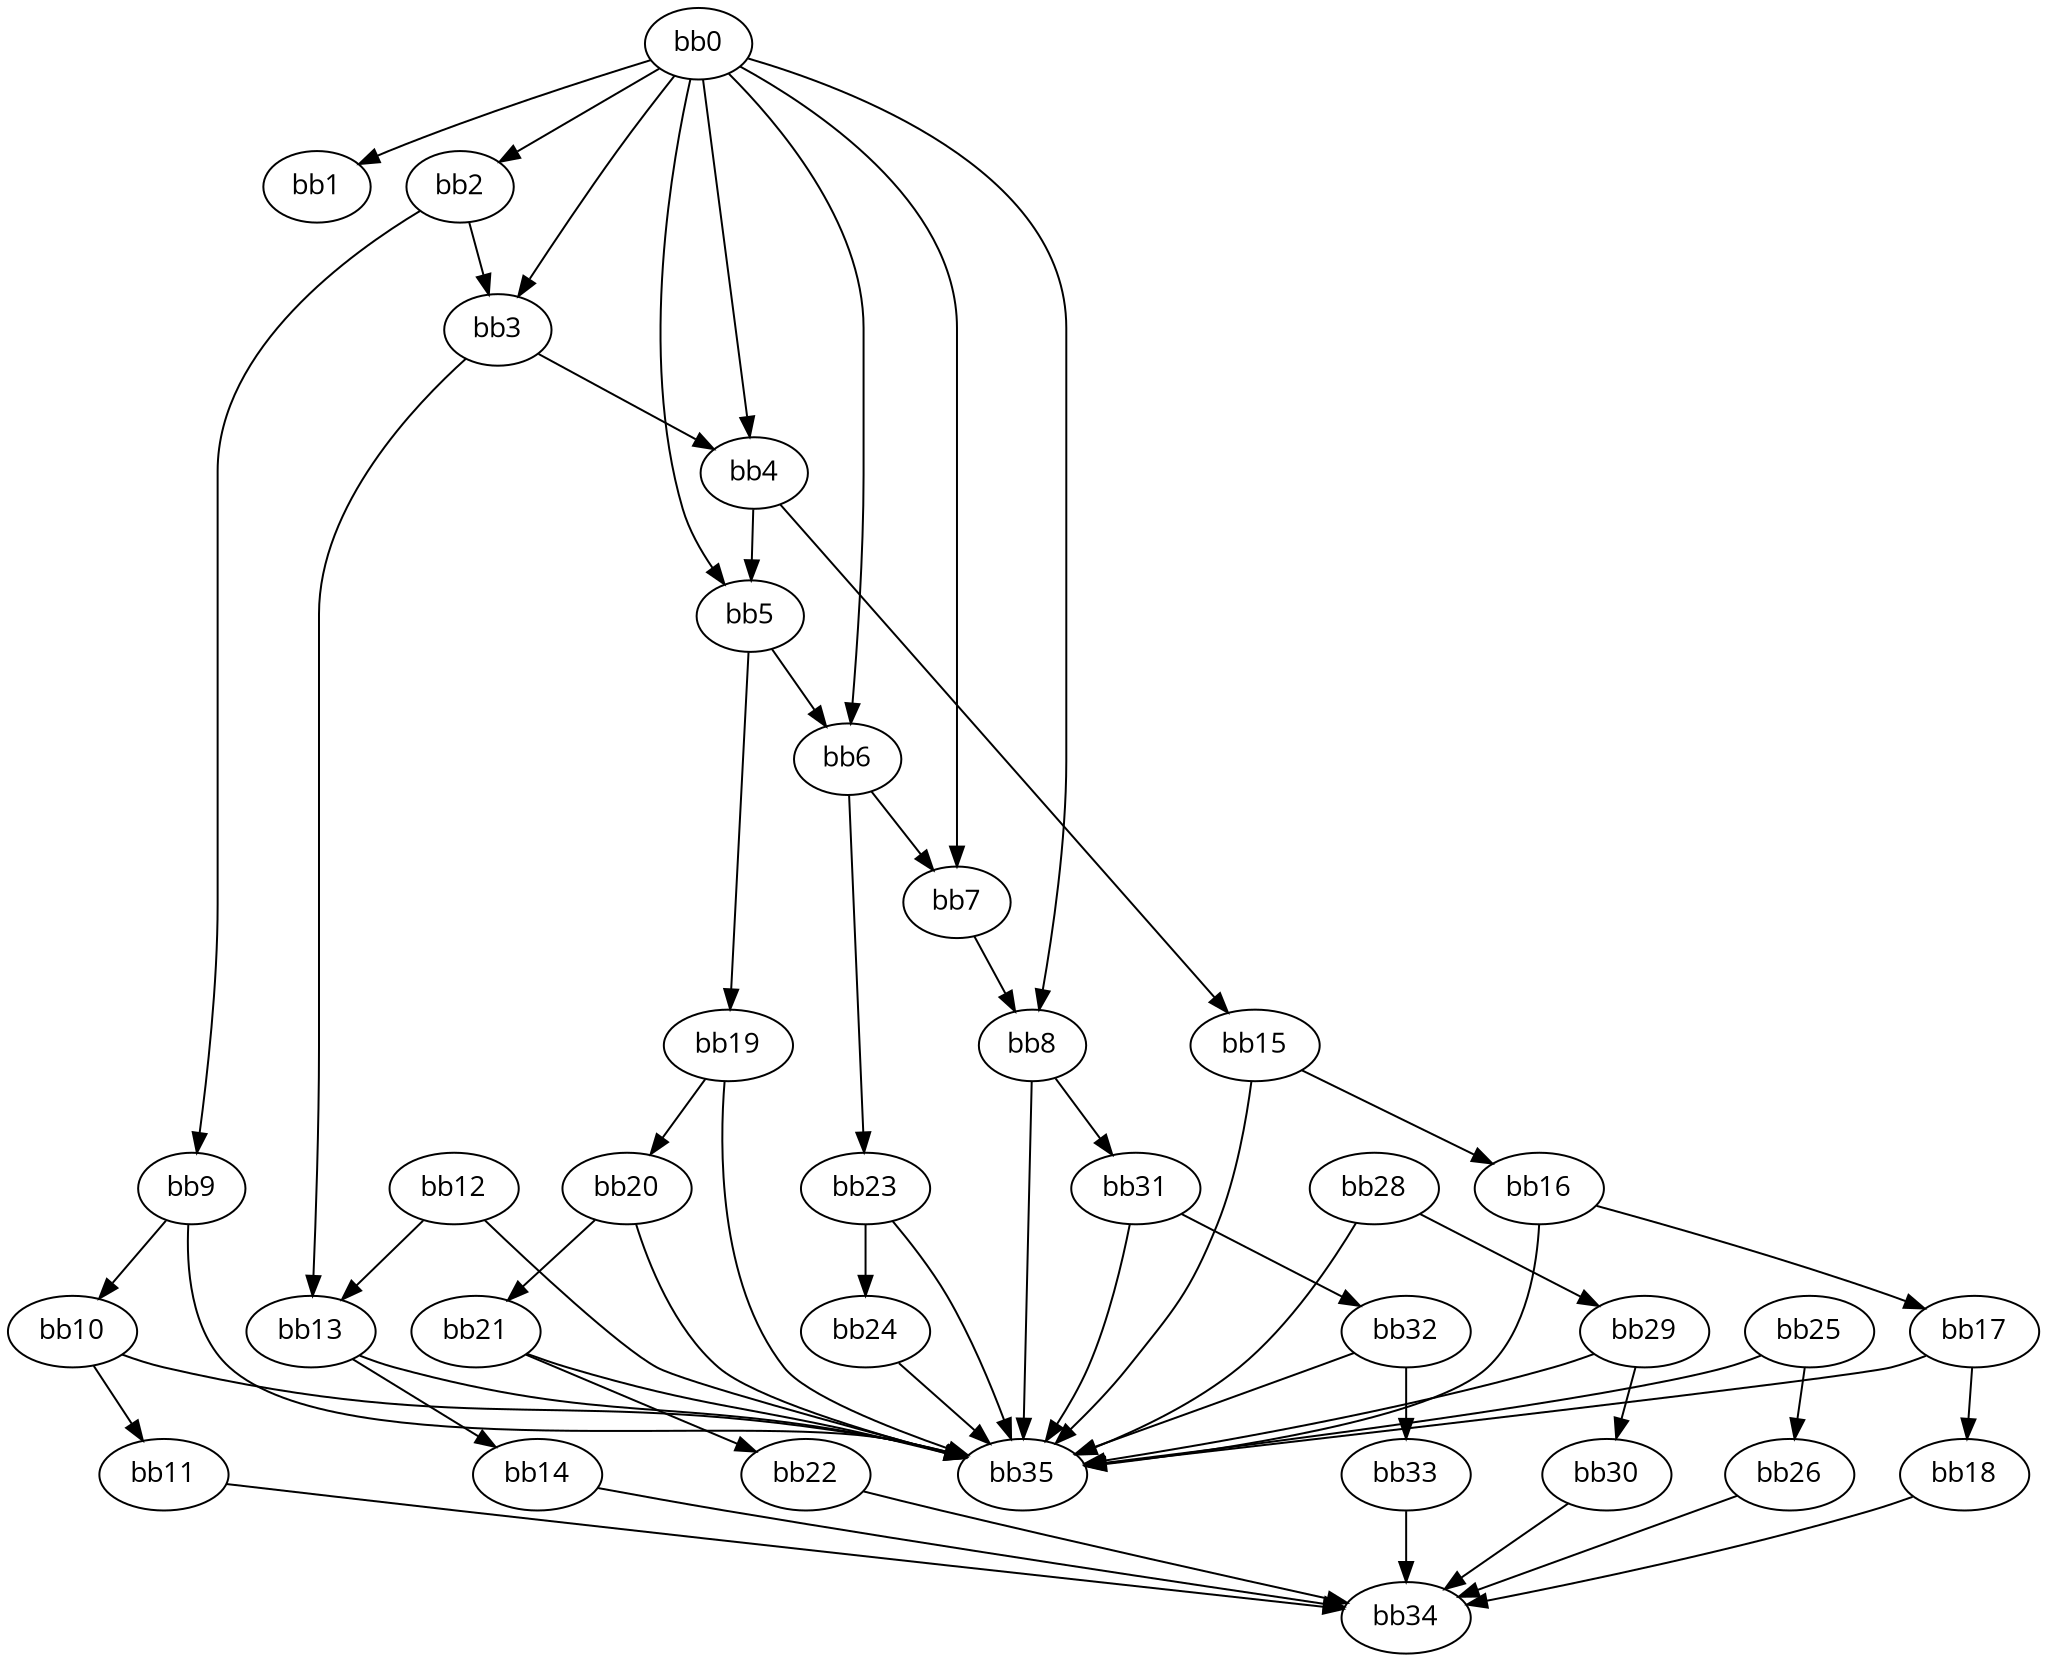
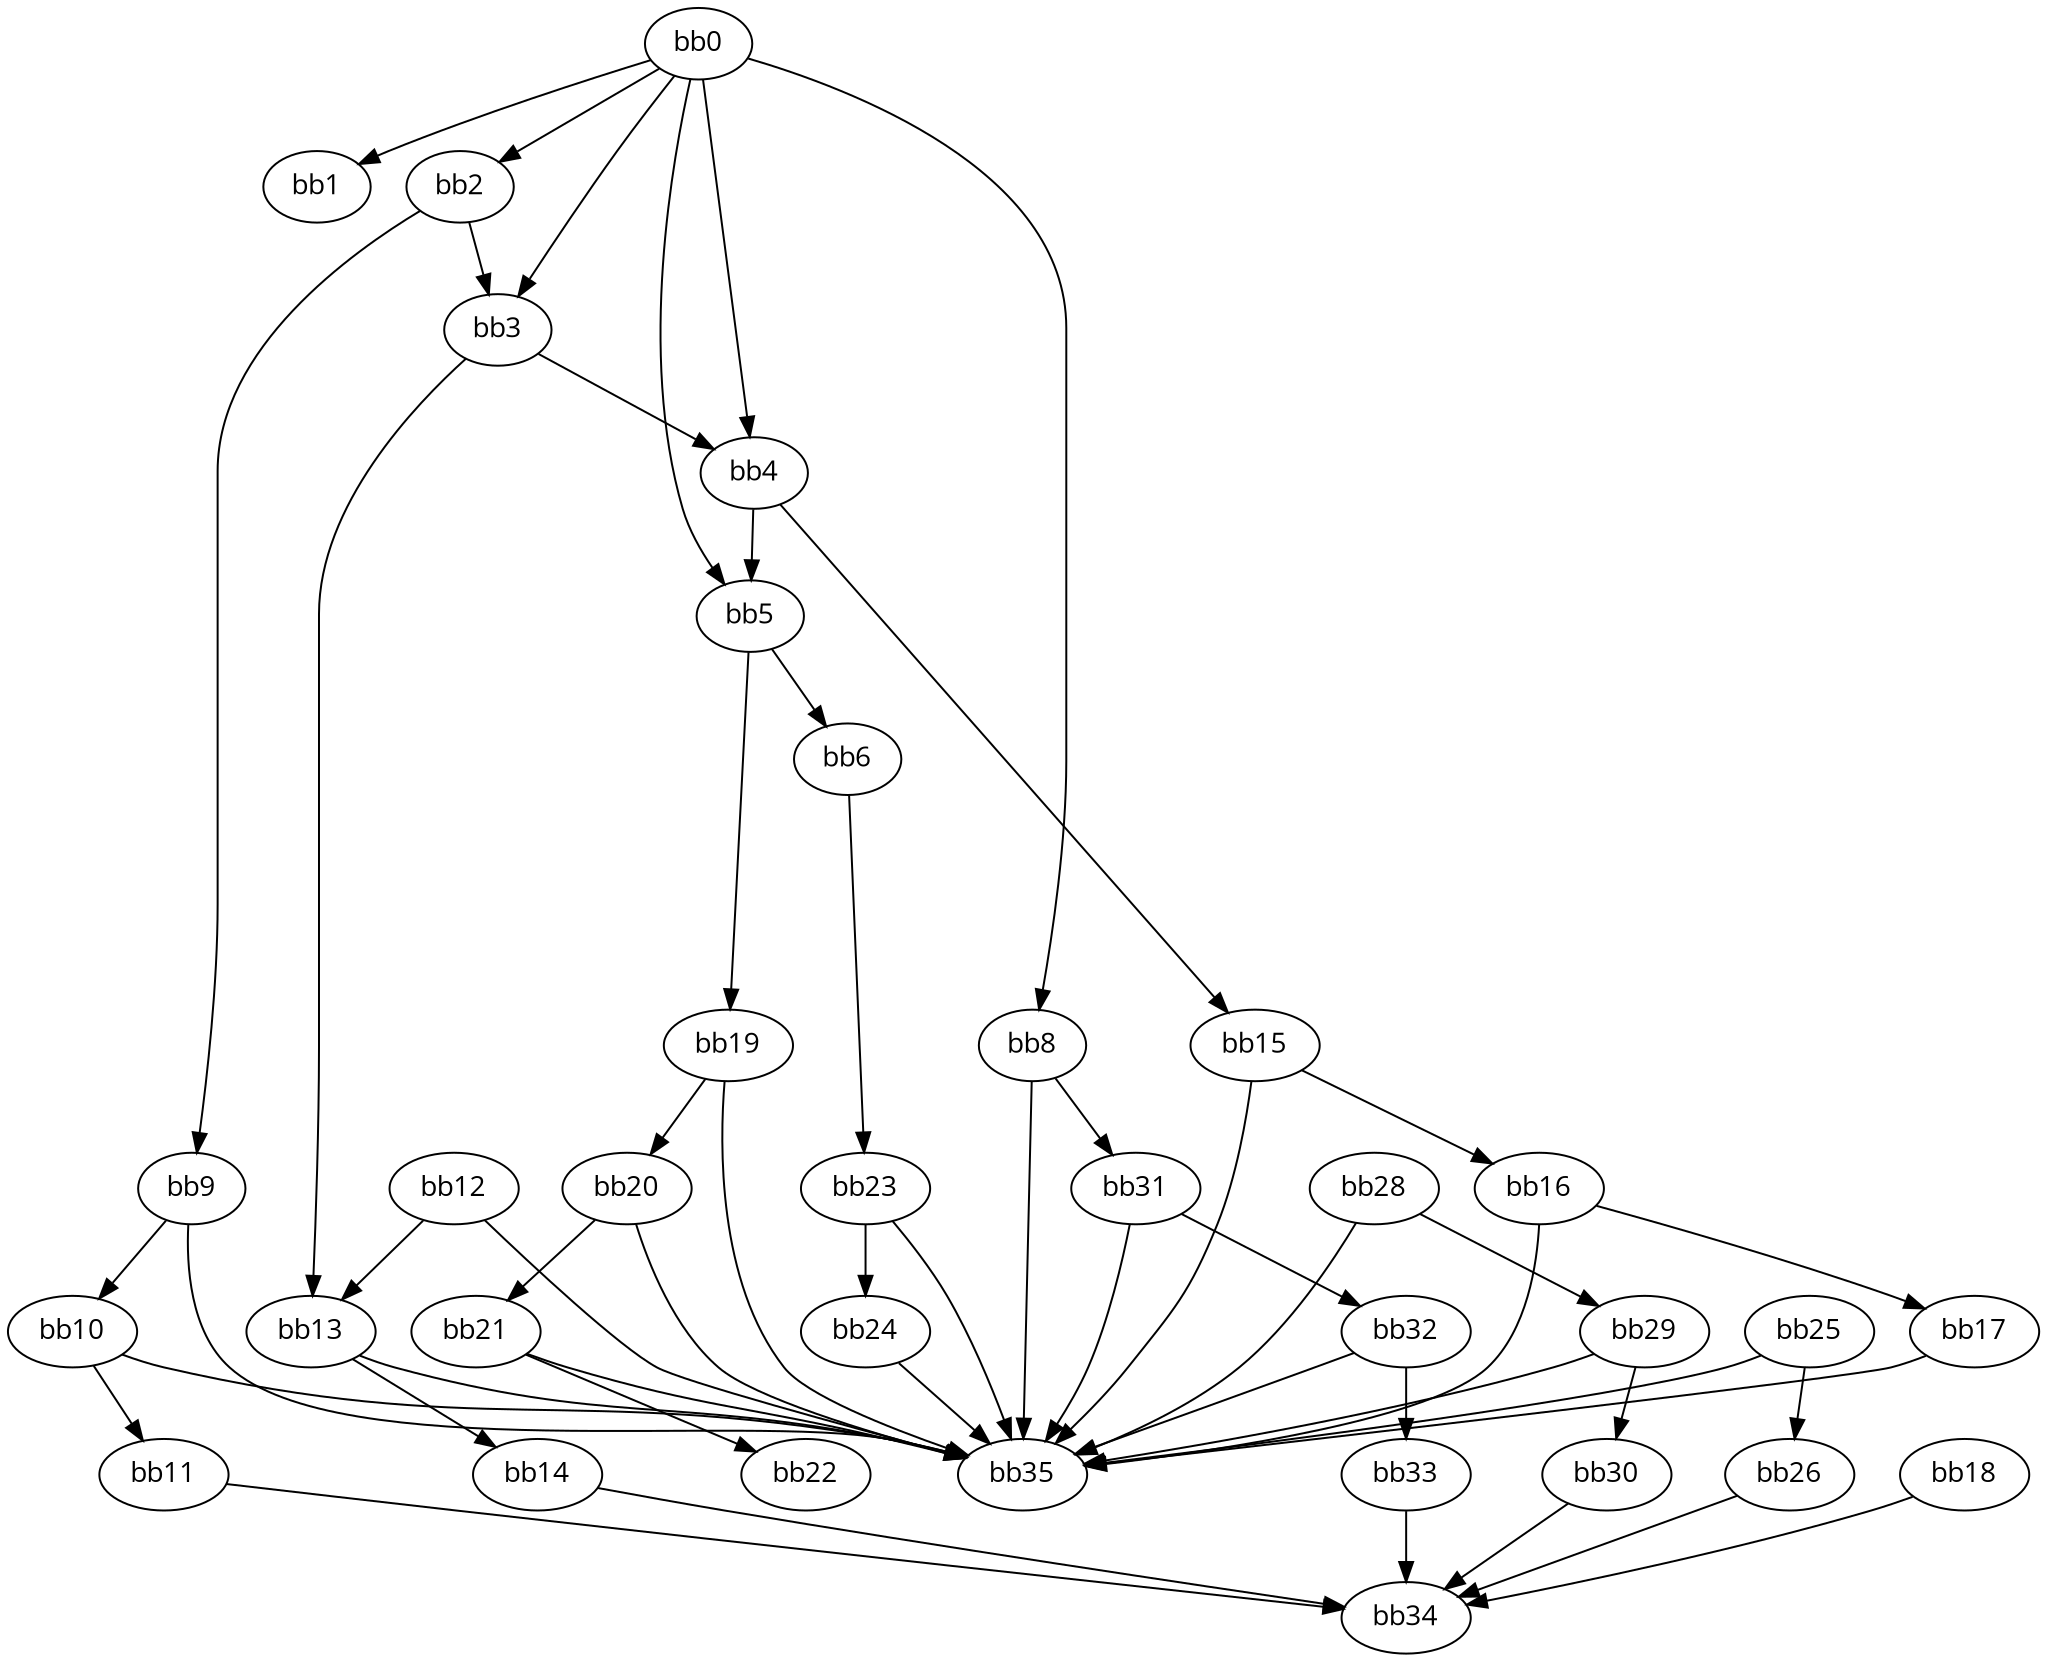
(864, 369) -> none
(957, 902) -> none
(1970, 1393) -> none
(1095, 1546) -> none
